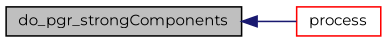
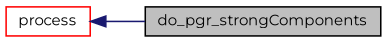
(277, 21) -> (125, 21)
